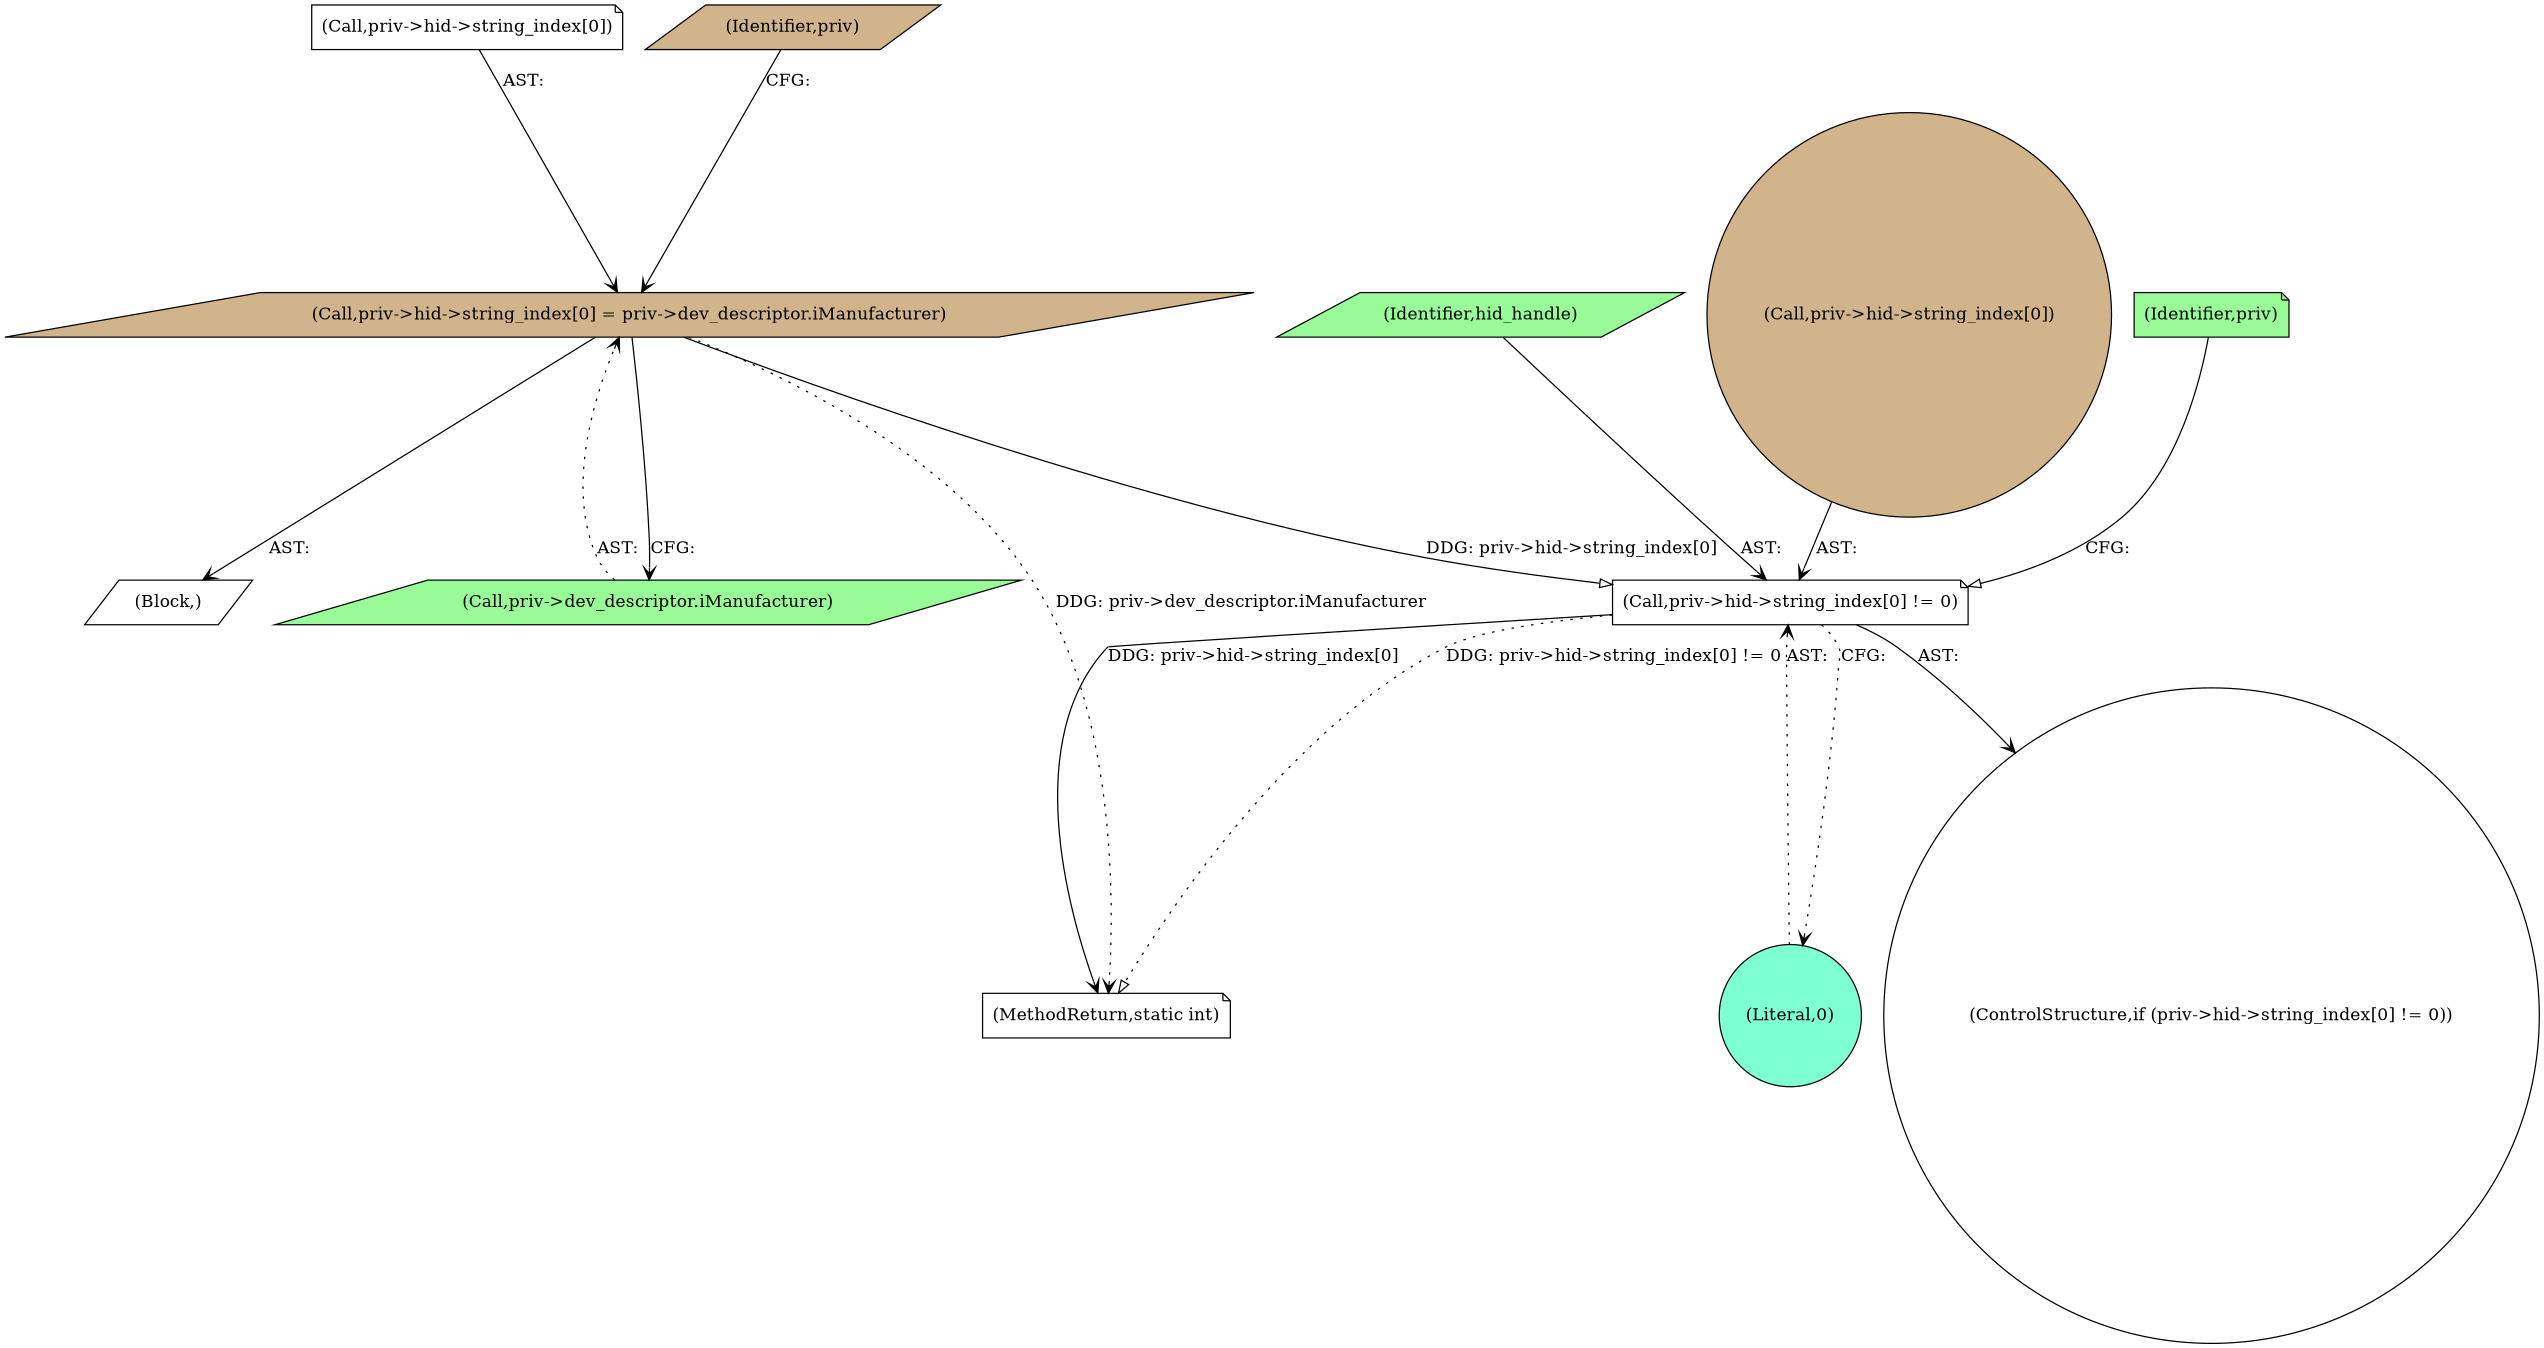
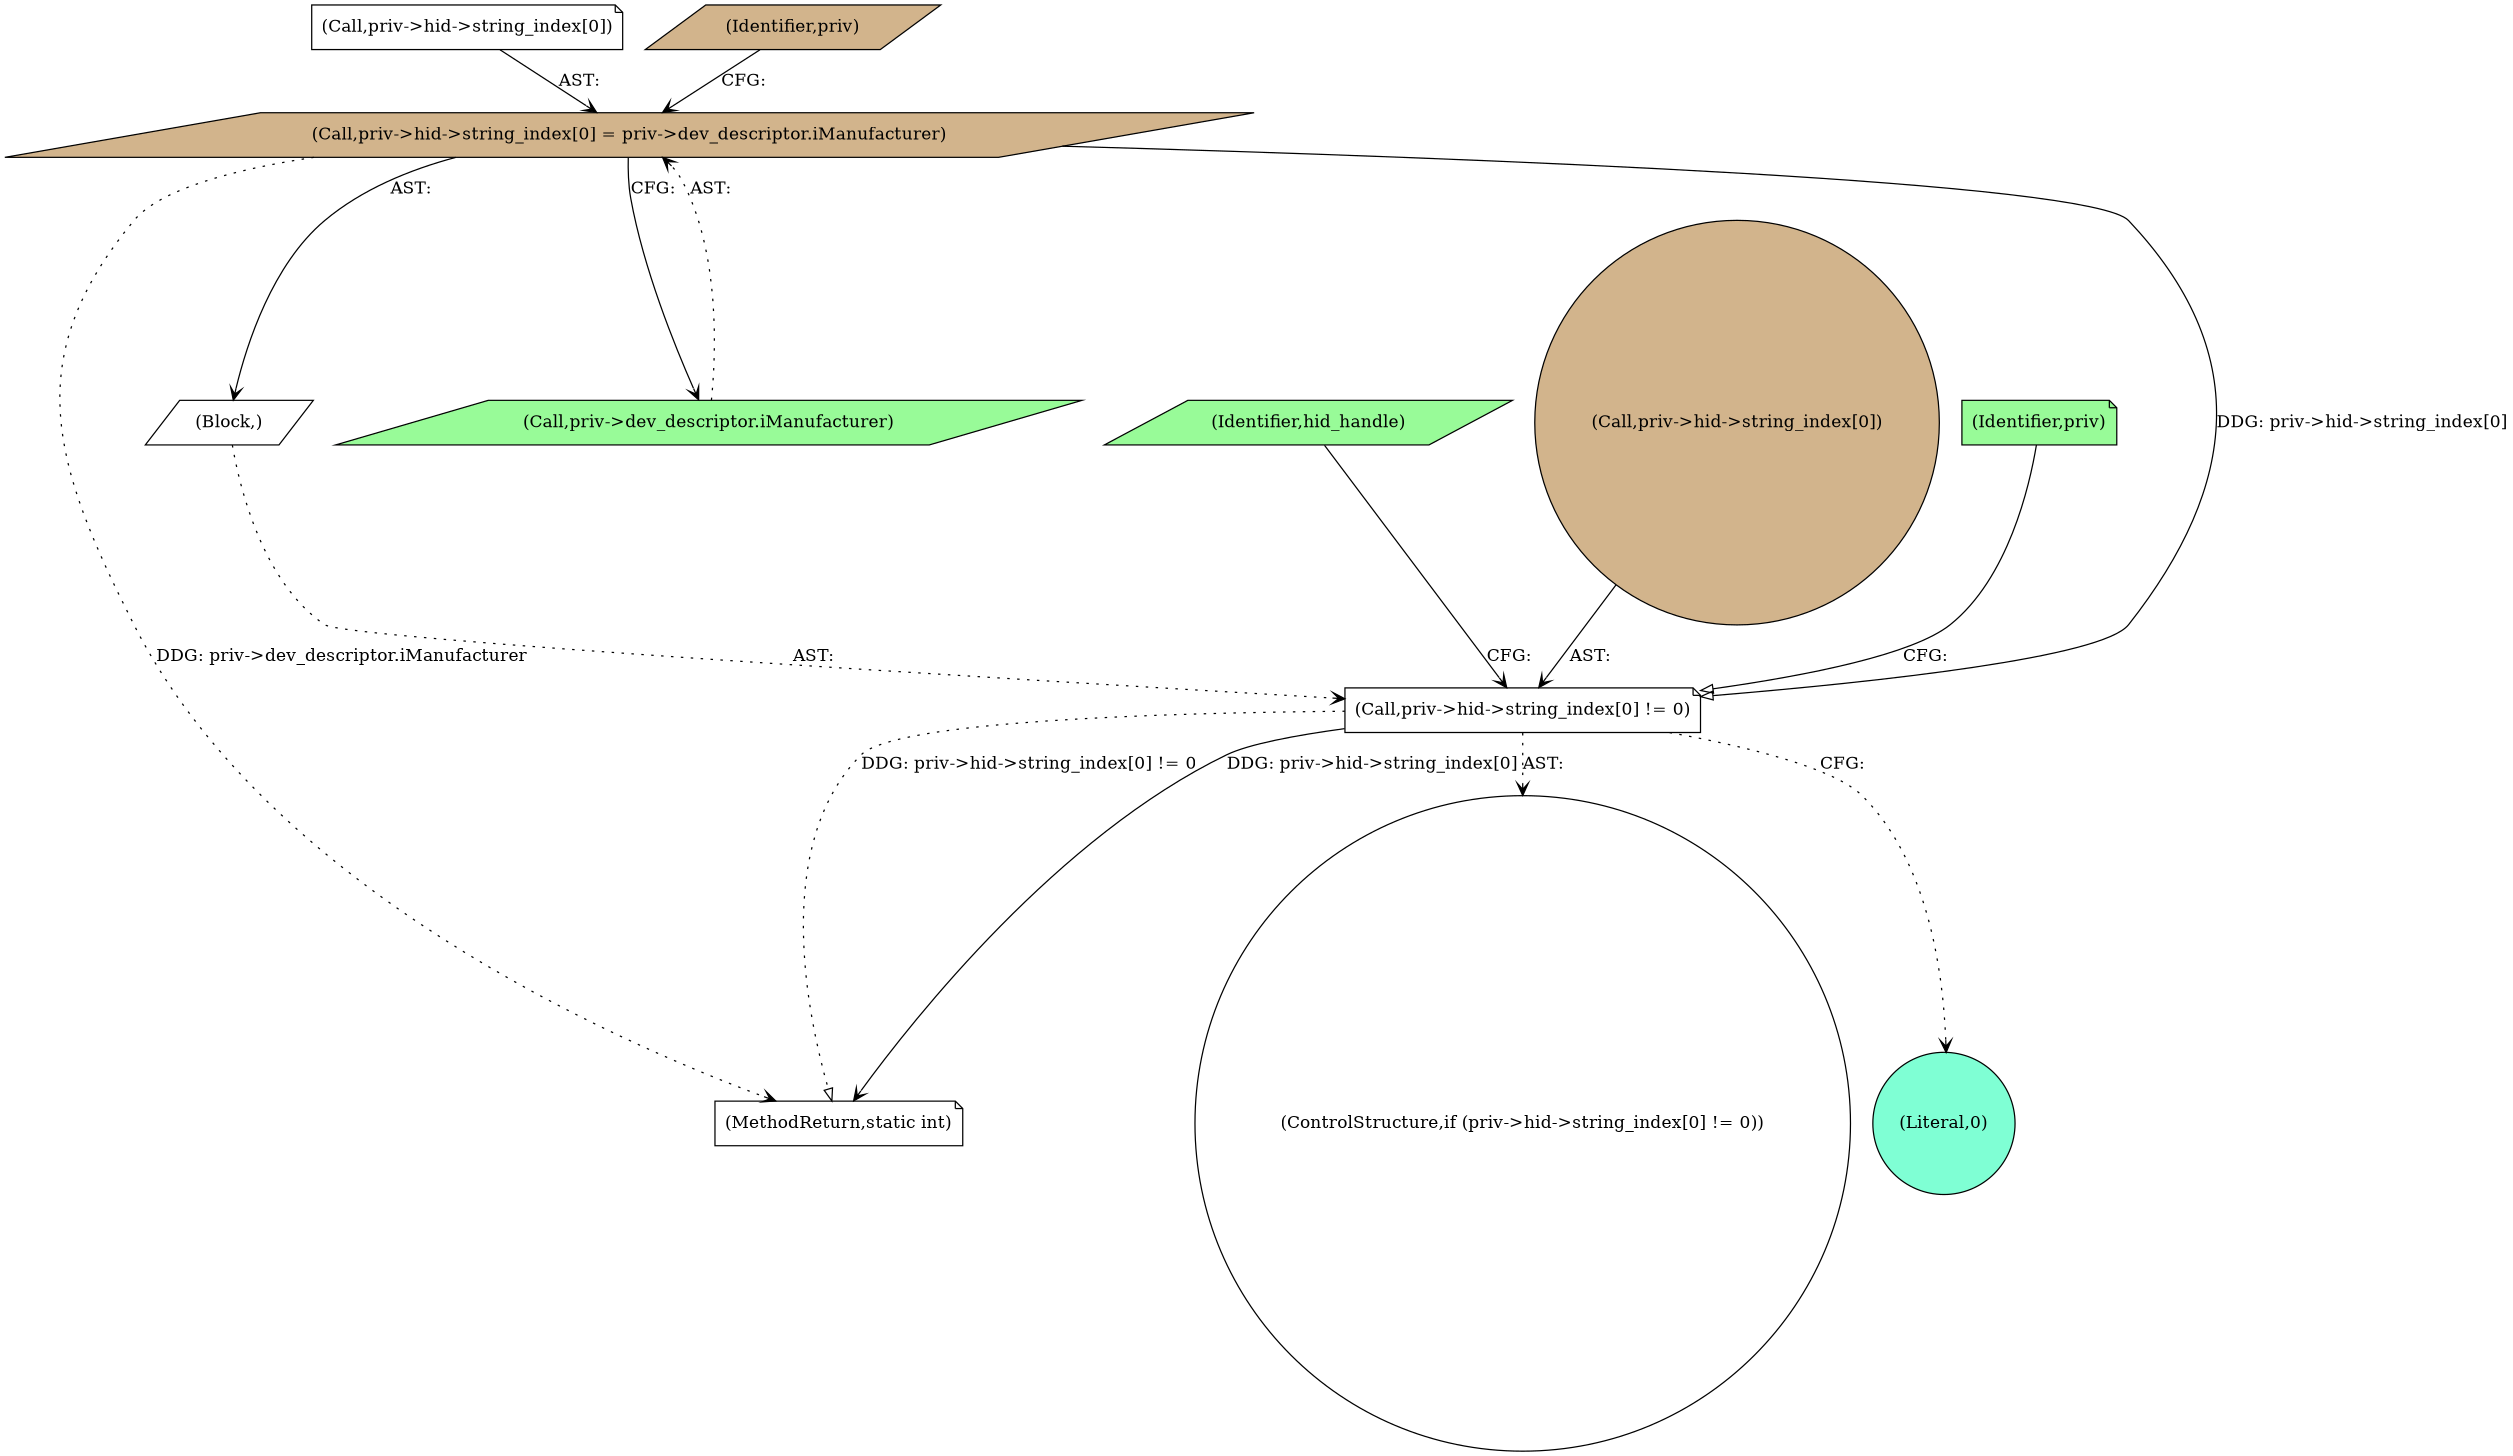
(1764, 549) -> (1512, 656)
(1936, 678) -> (1523, 758)
(1788, 791) -> (725, 660)
